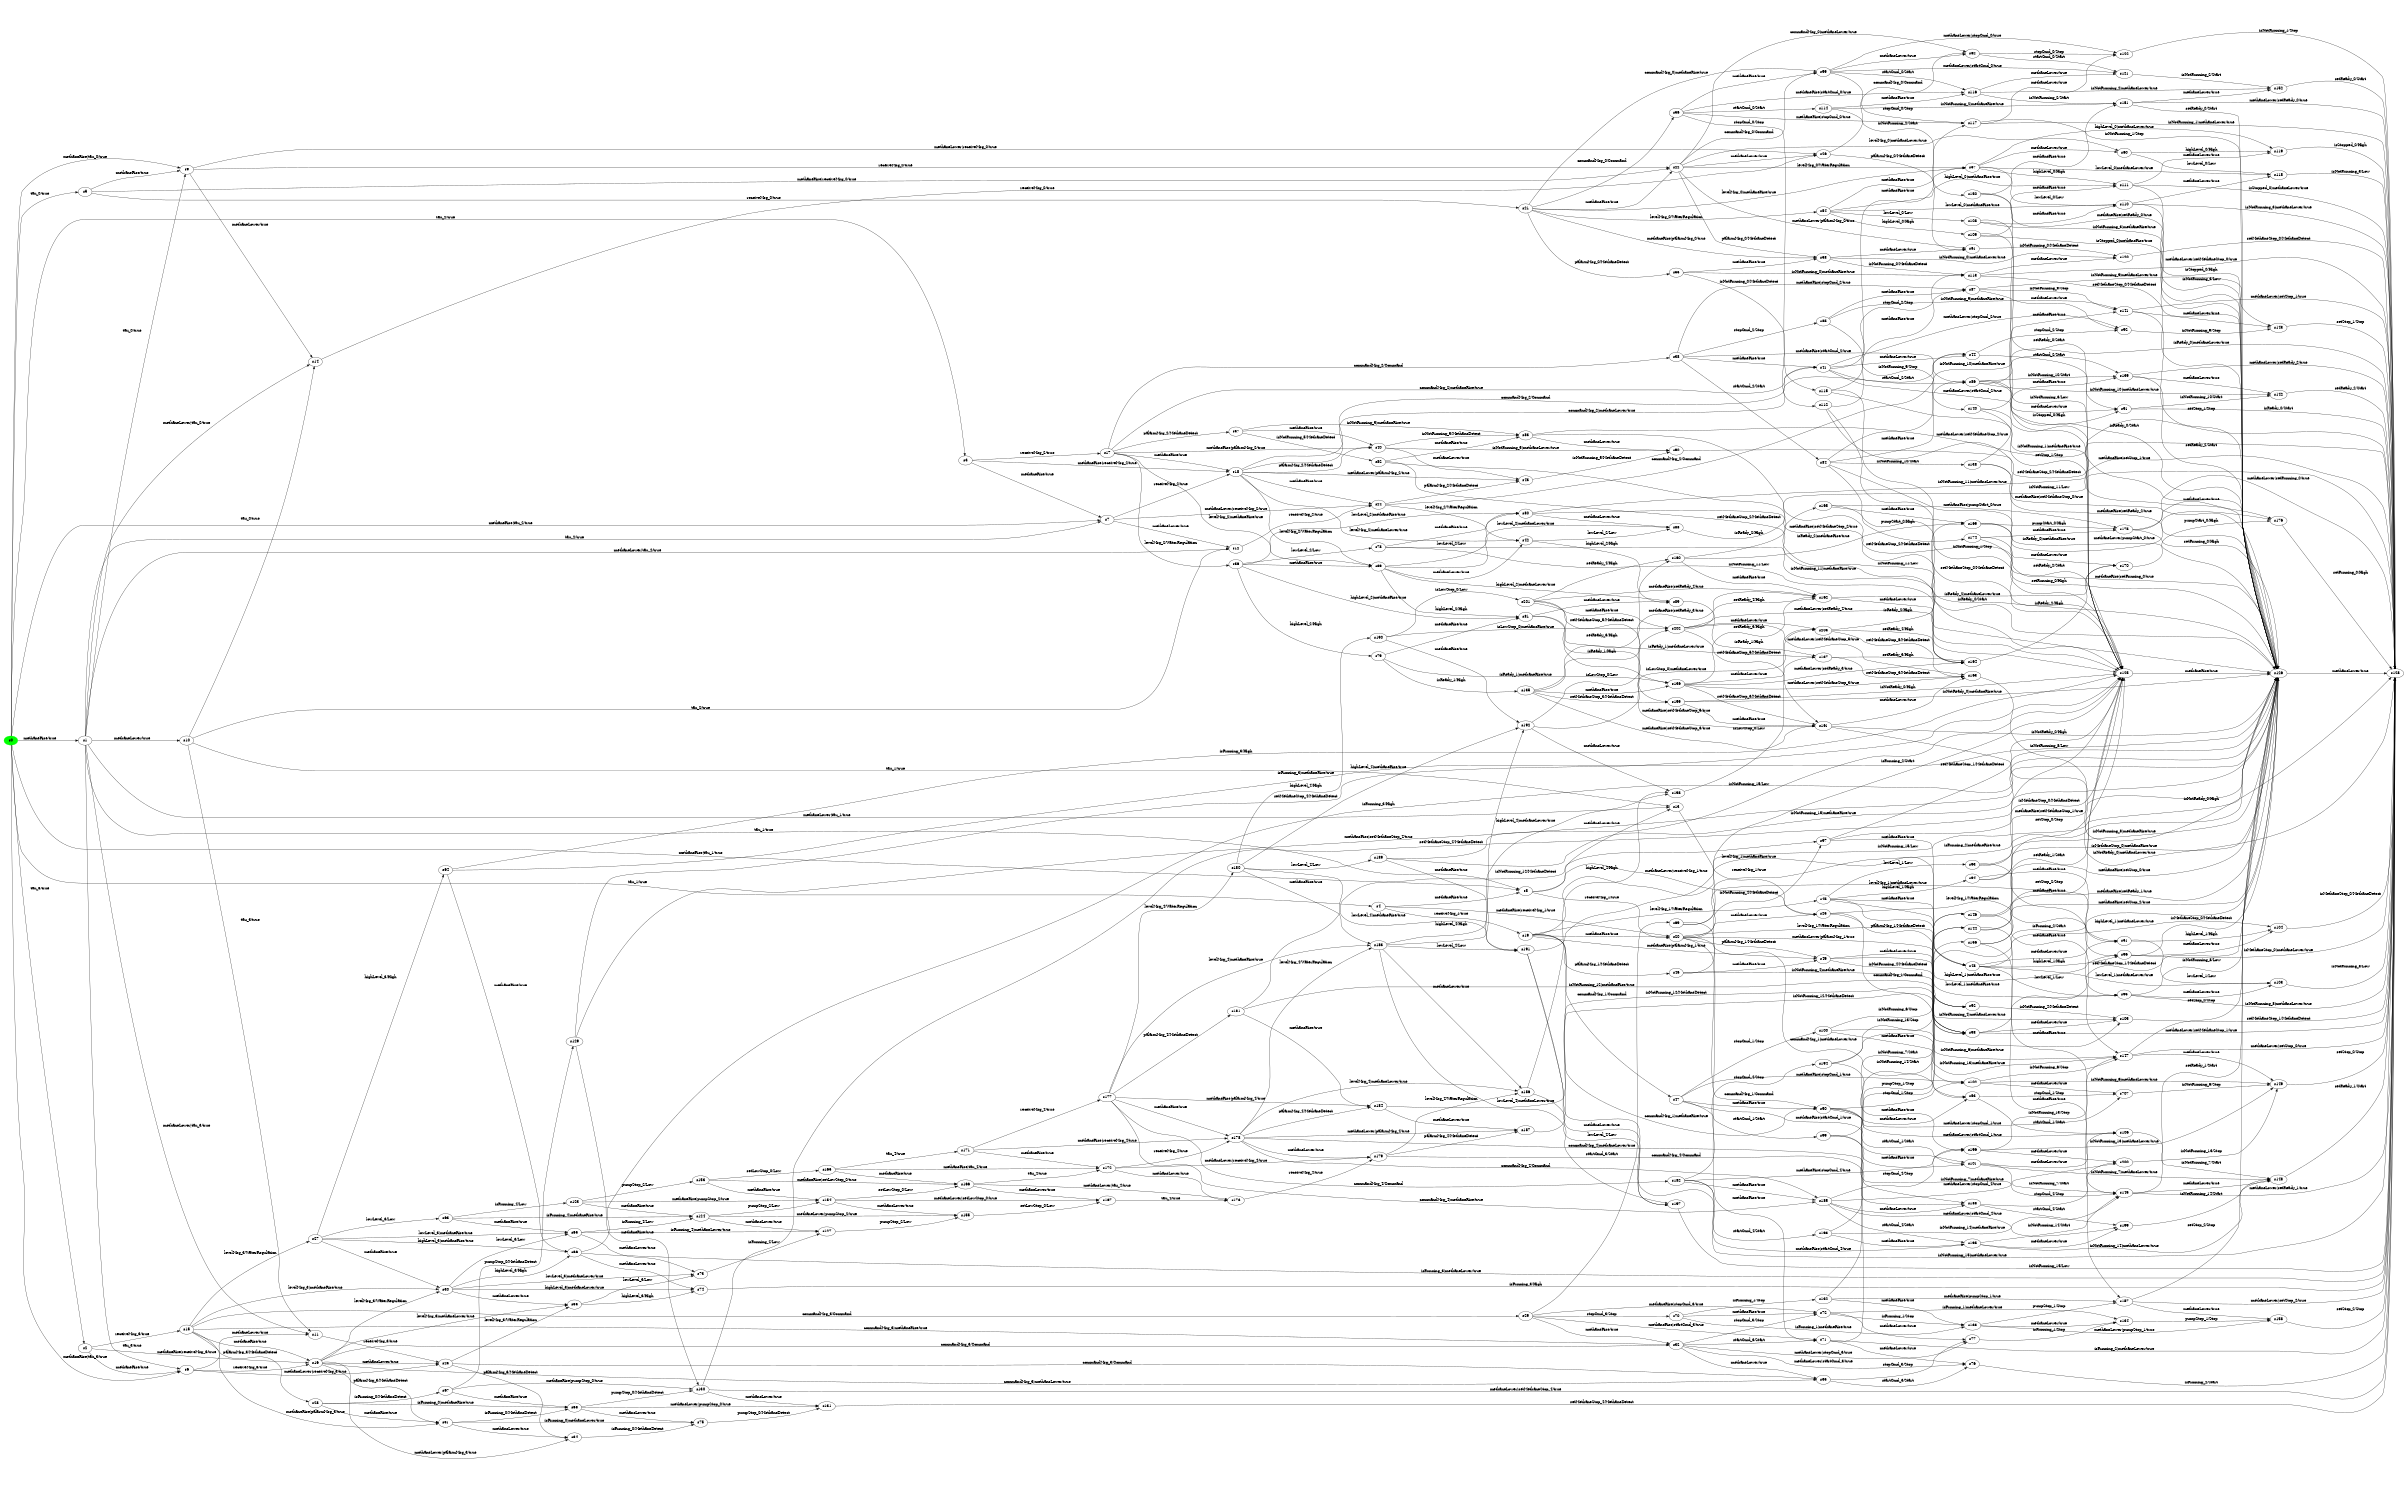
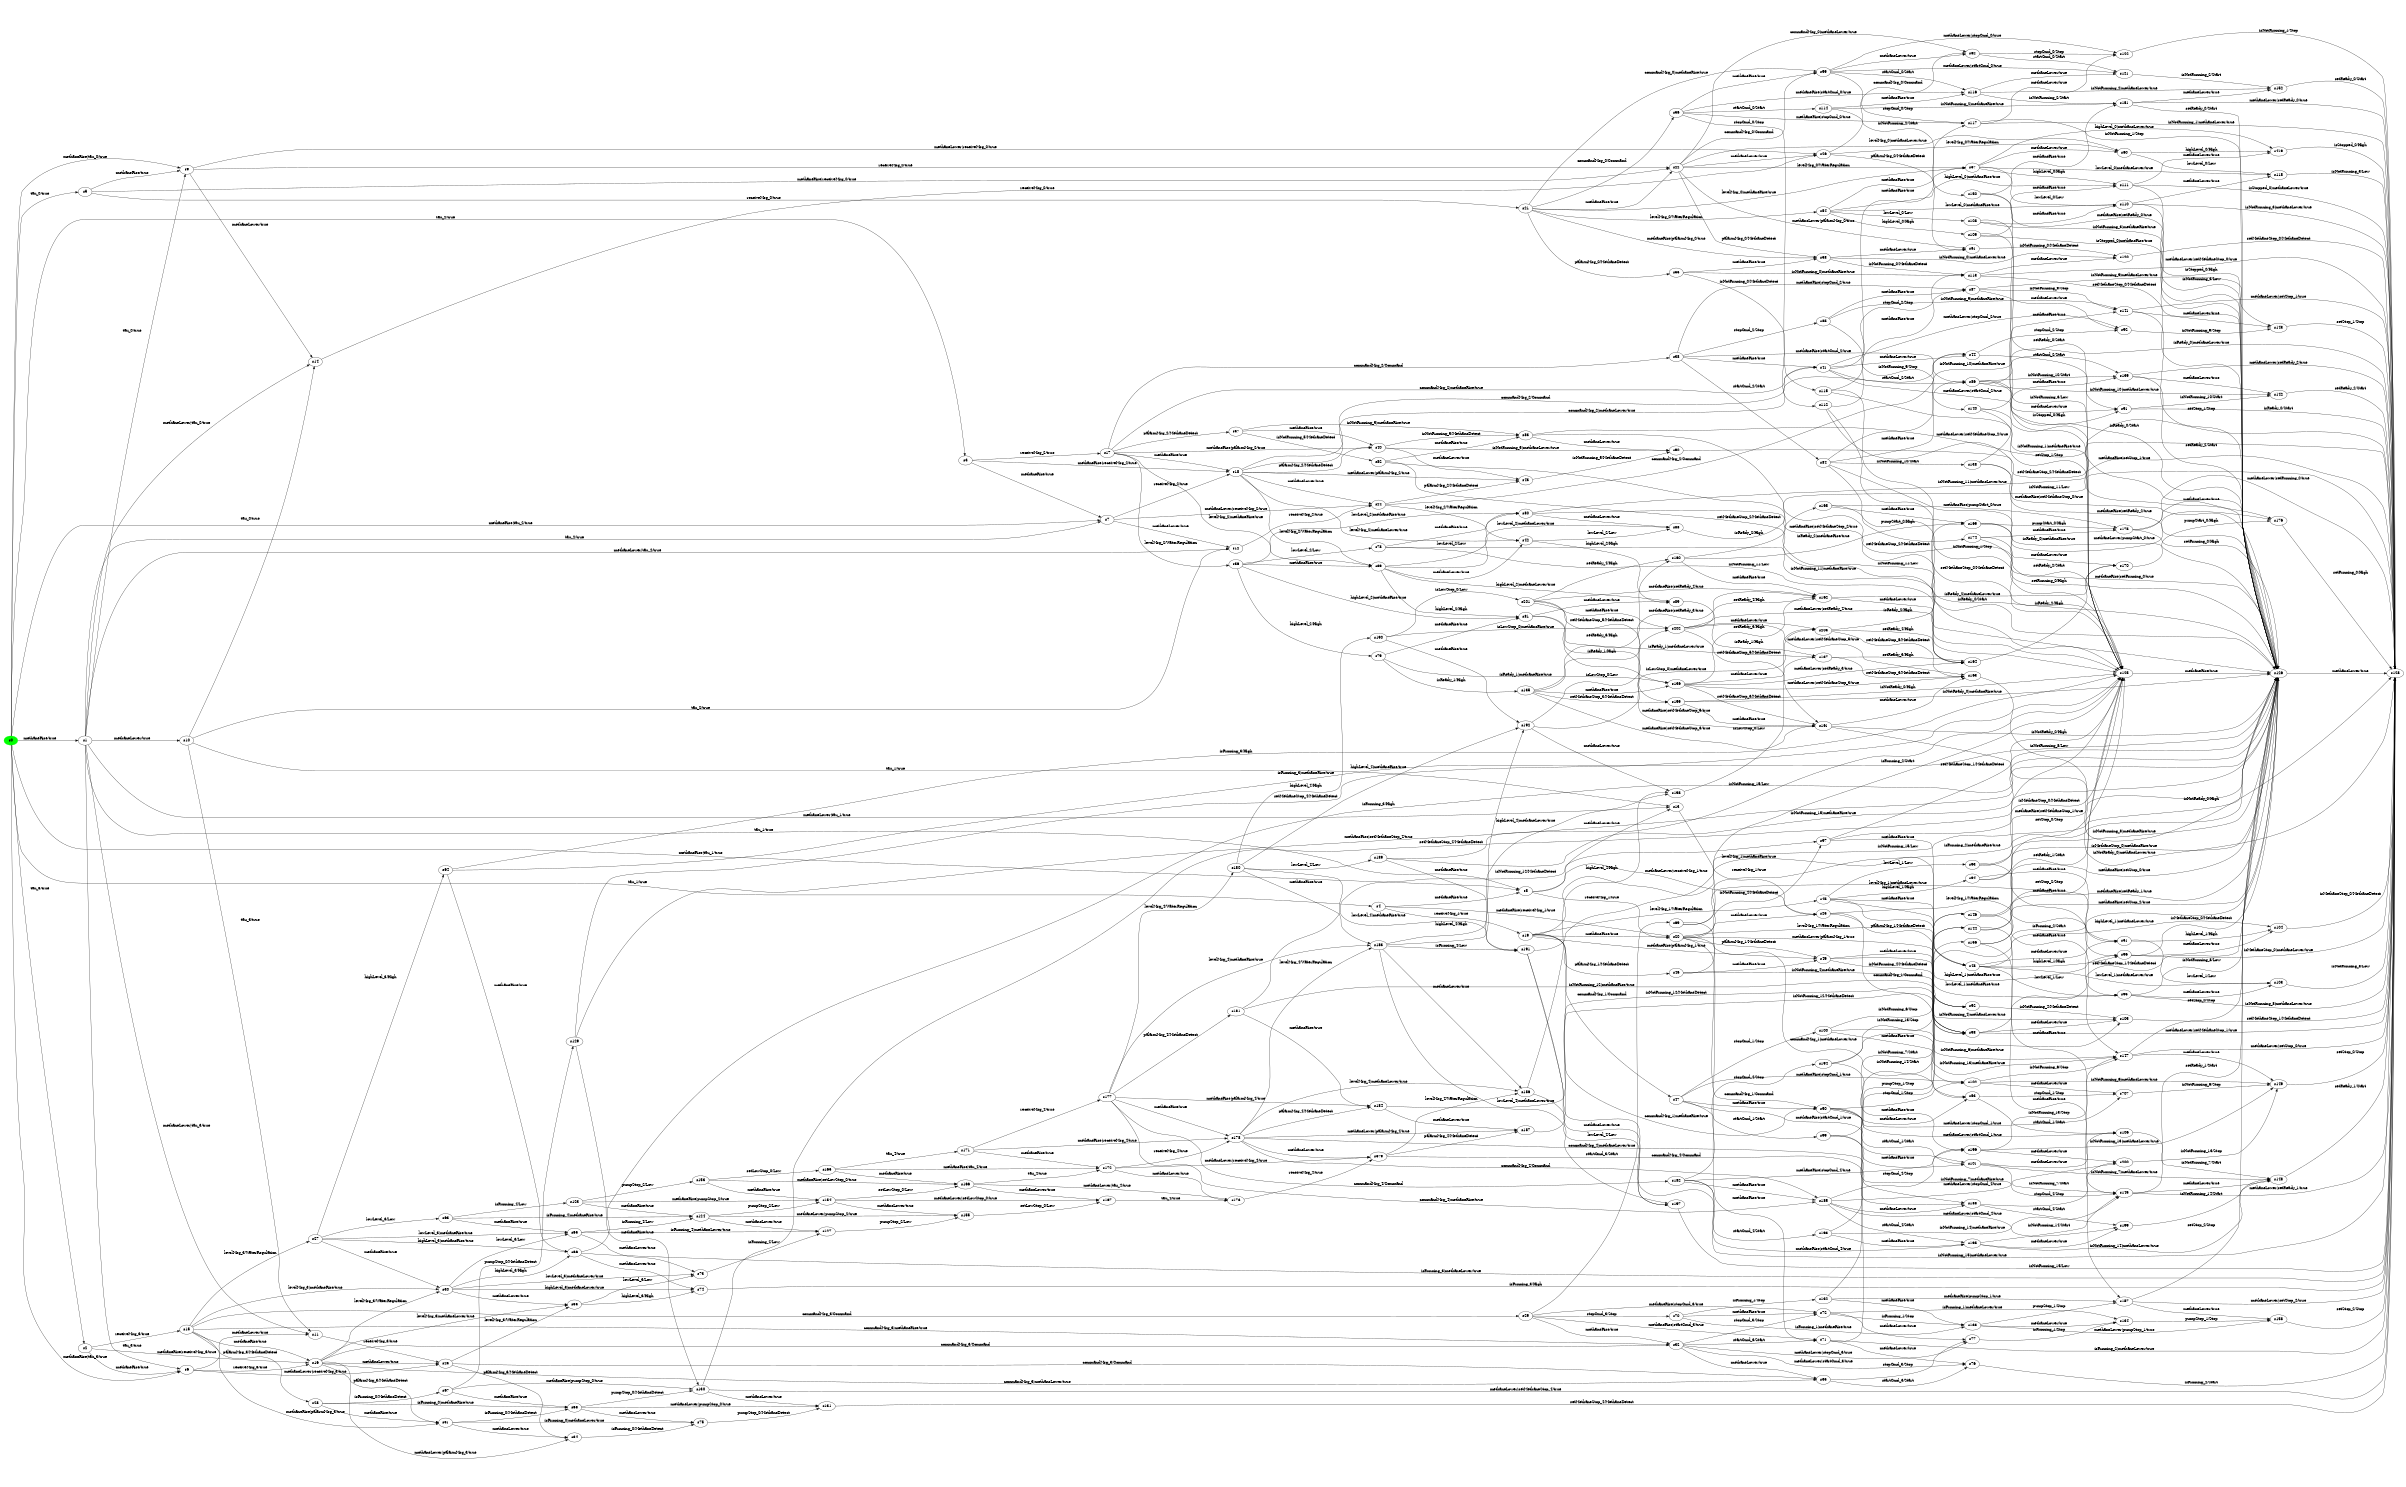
none -> (1973, 146)
(2279, 151) -> (2279, 151)
(1306, 482) -> (1306, 482)
(1451, 946) -> (1451, 946)
(1378, 1157) -> (1378, 1157)
